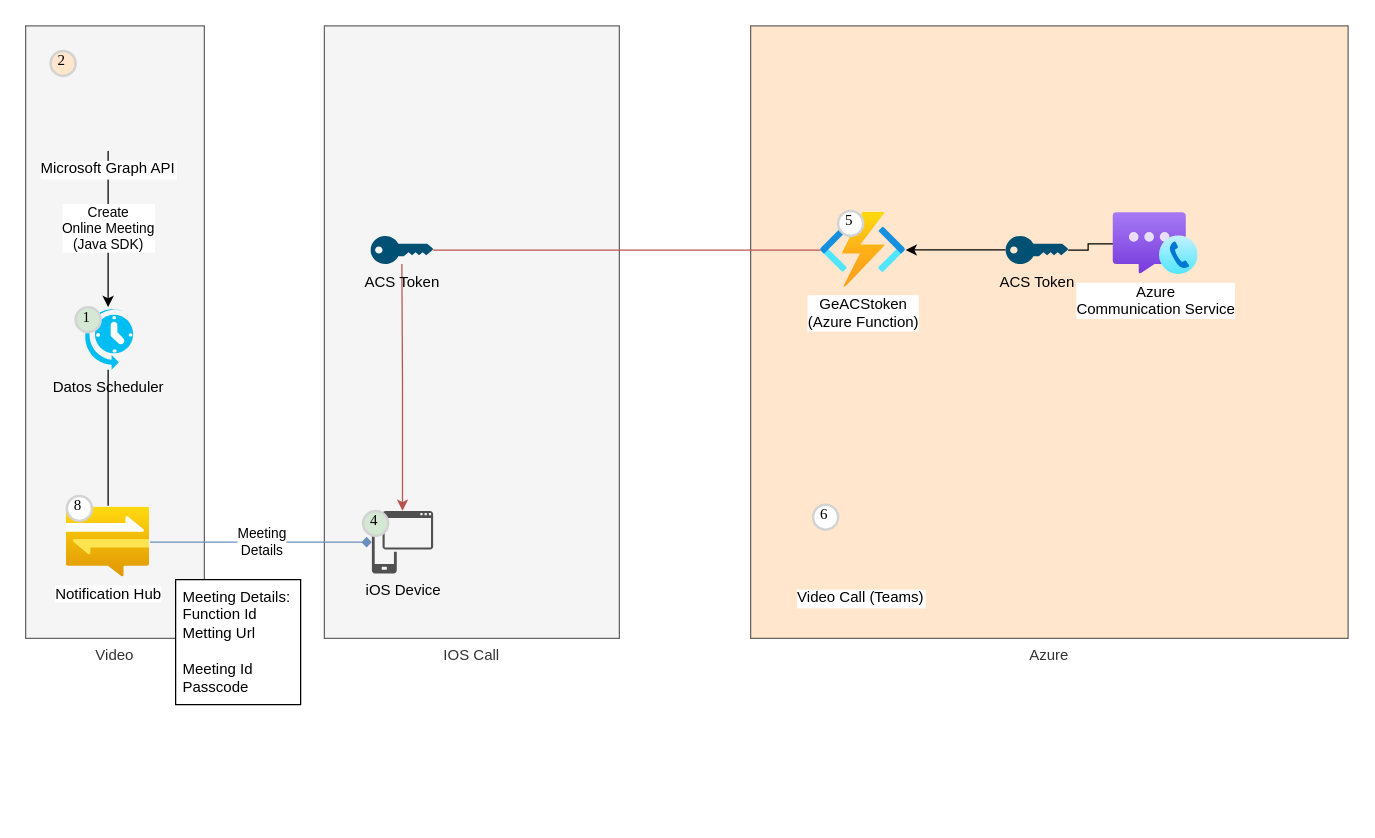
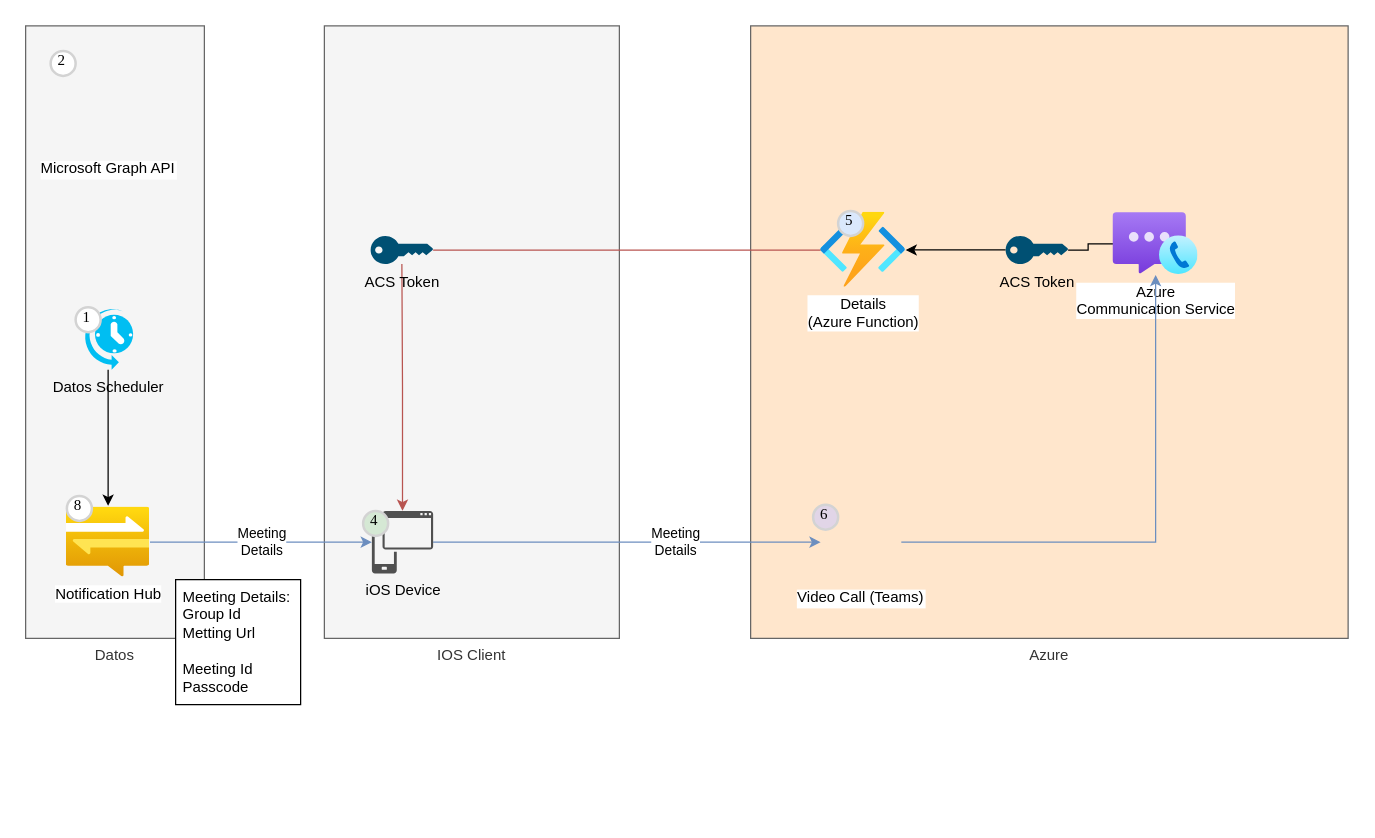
(63, 63) -> (63, 63)
(108, 207) -> none
(851, 223) -> (851, 223)
(864, 314) -> (864, 314)
(88, 319) -> (88, 319)
(108, 499) -> (108, 496)
(826, 517) -> (826, 517)
none -> (1156, 540)
(361, 542) -> (362, 542)
none -> (690, 542)
(241, 633) -> (241, 633)
(115, 656) -> (115, 656)
(472, 656) -> (472, 656)
